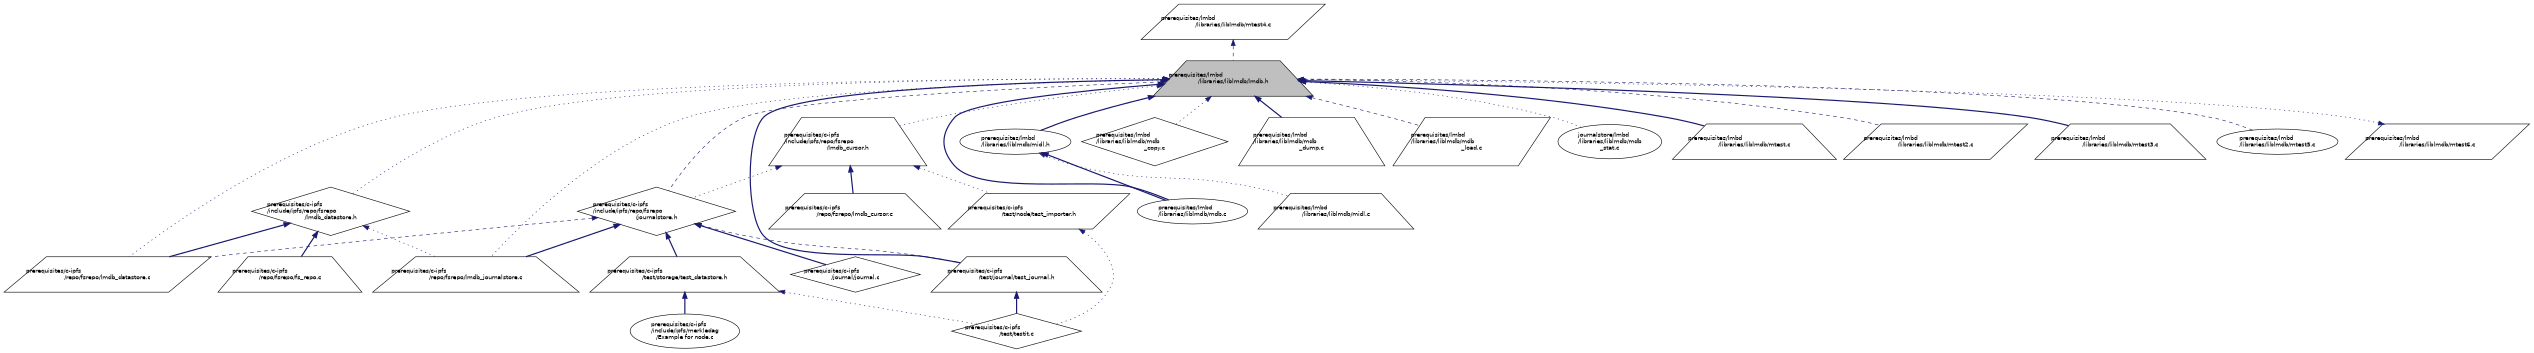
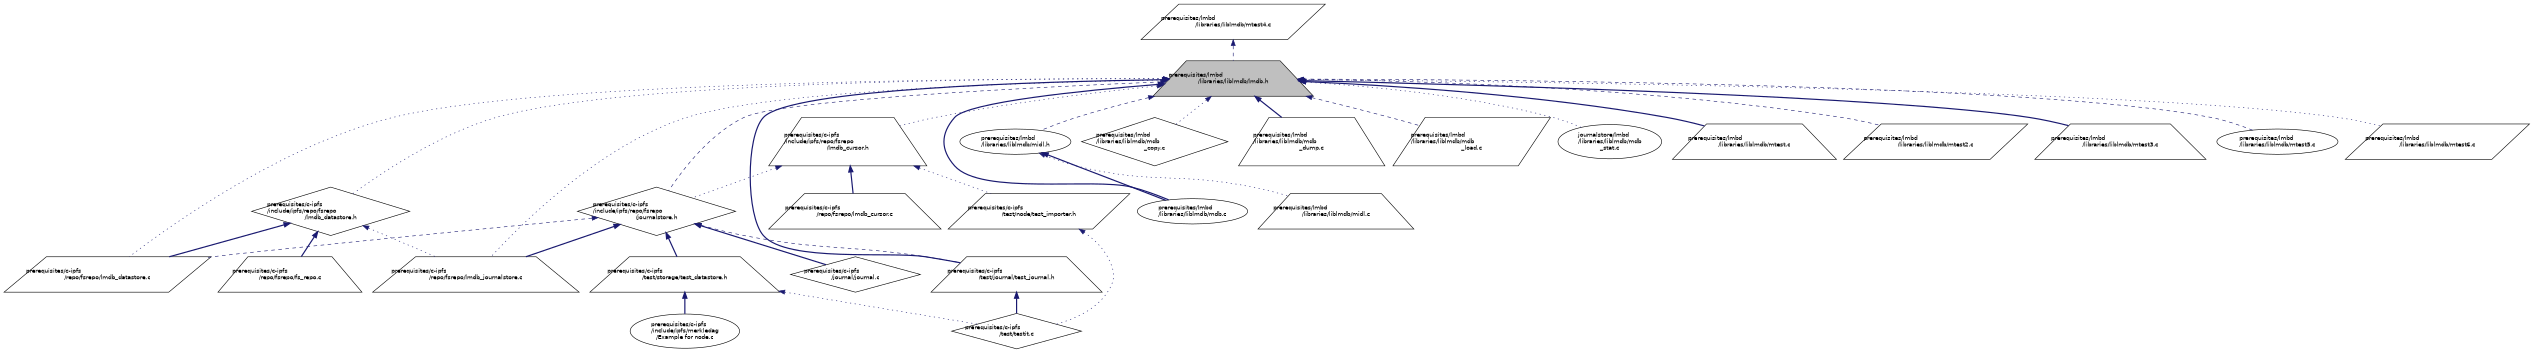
(2082, 98) -> (2087, 98)
(1094, 112) -> (1094, 112)
